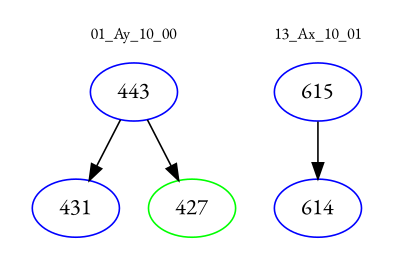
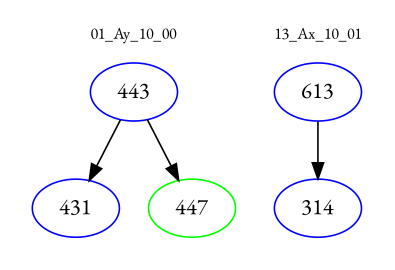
(318, 92) -> (318, 92)
(192, 208) -> (192, 208)
(318, 208) -> (318, 208)
